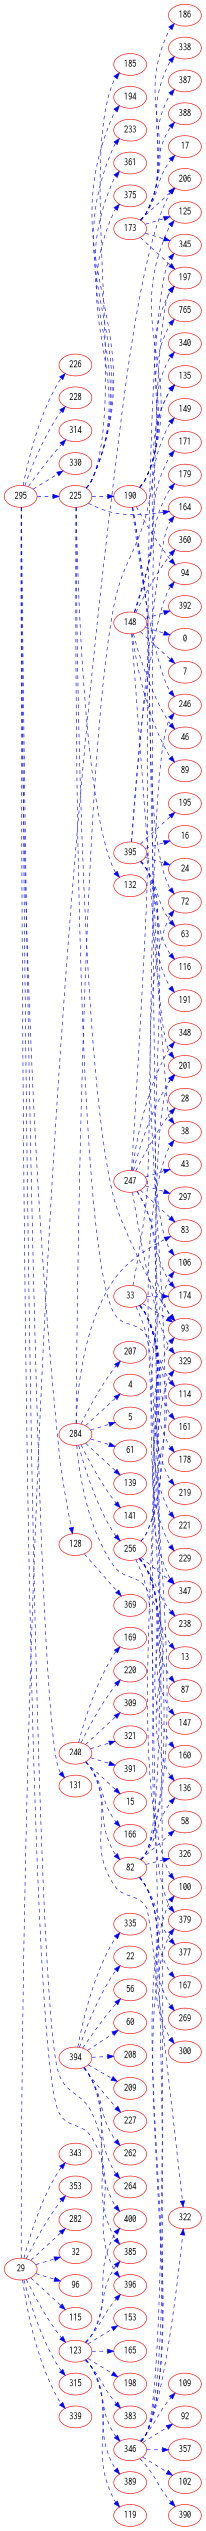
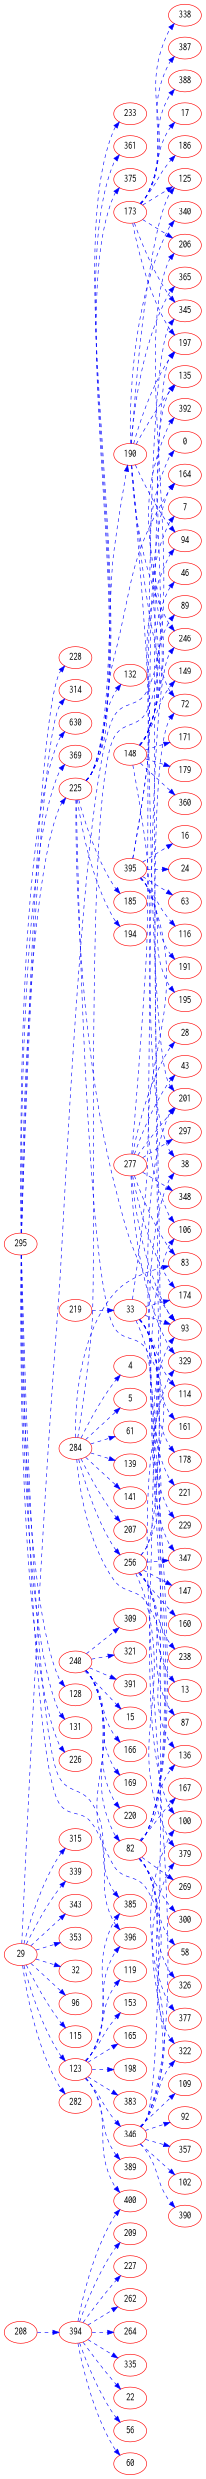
(185, 311) -> (185, 278)
(75, 464) -> (75, 723)
(130, 1181) -> (130, 1165)
(157, 1392) -> (98, 1310)
(101, 1573) -> (26, 999)
(100, 2057) -> (45, 2332)
